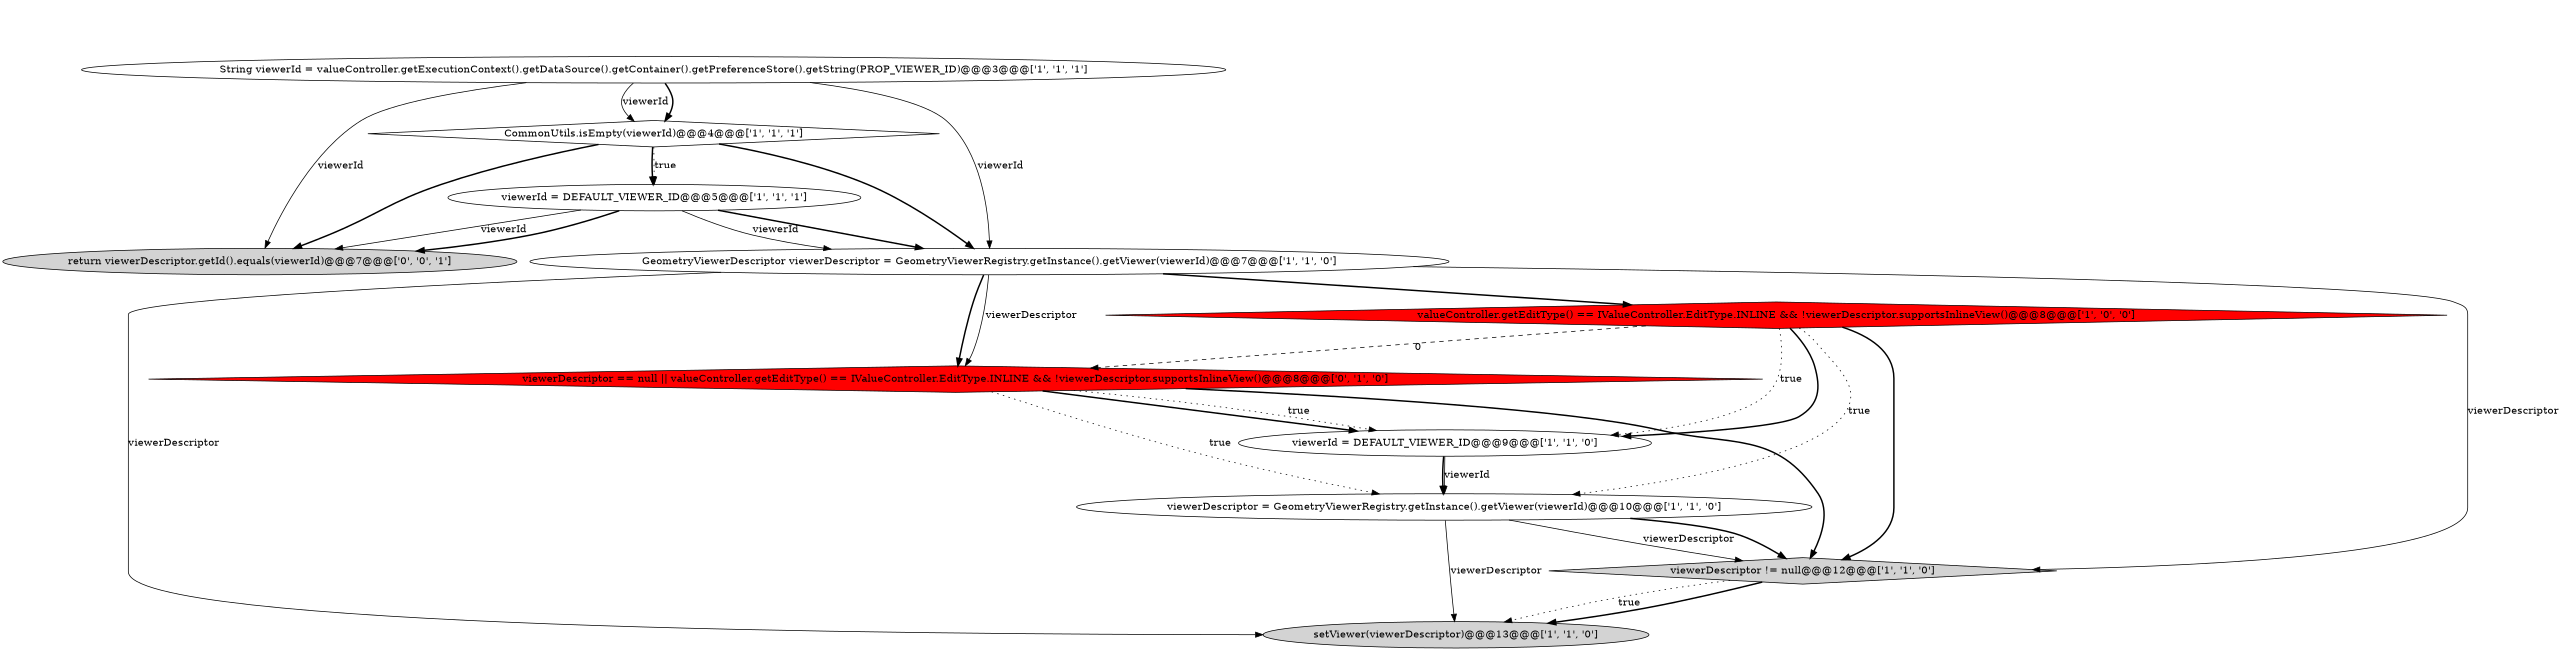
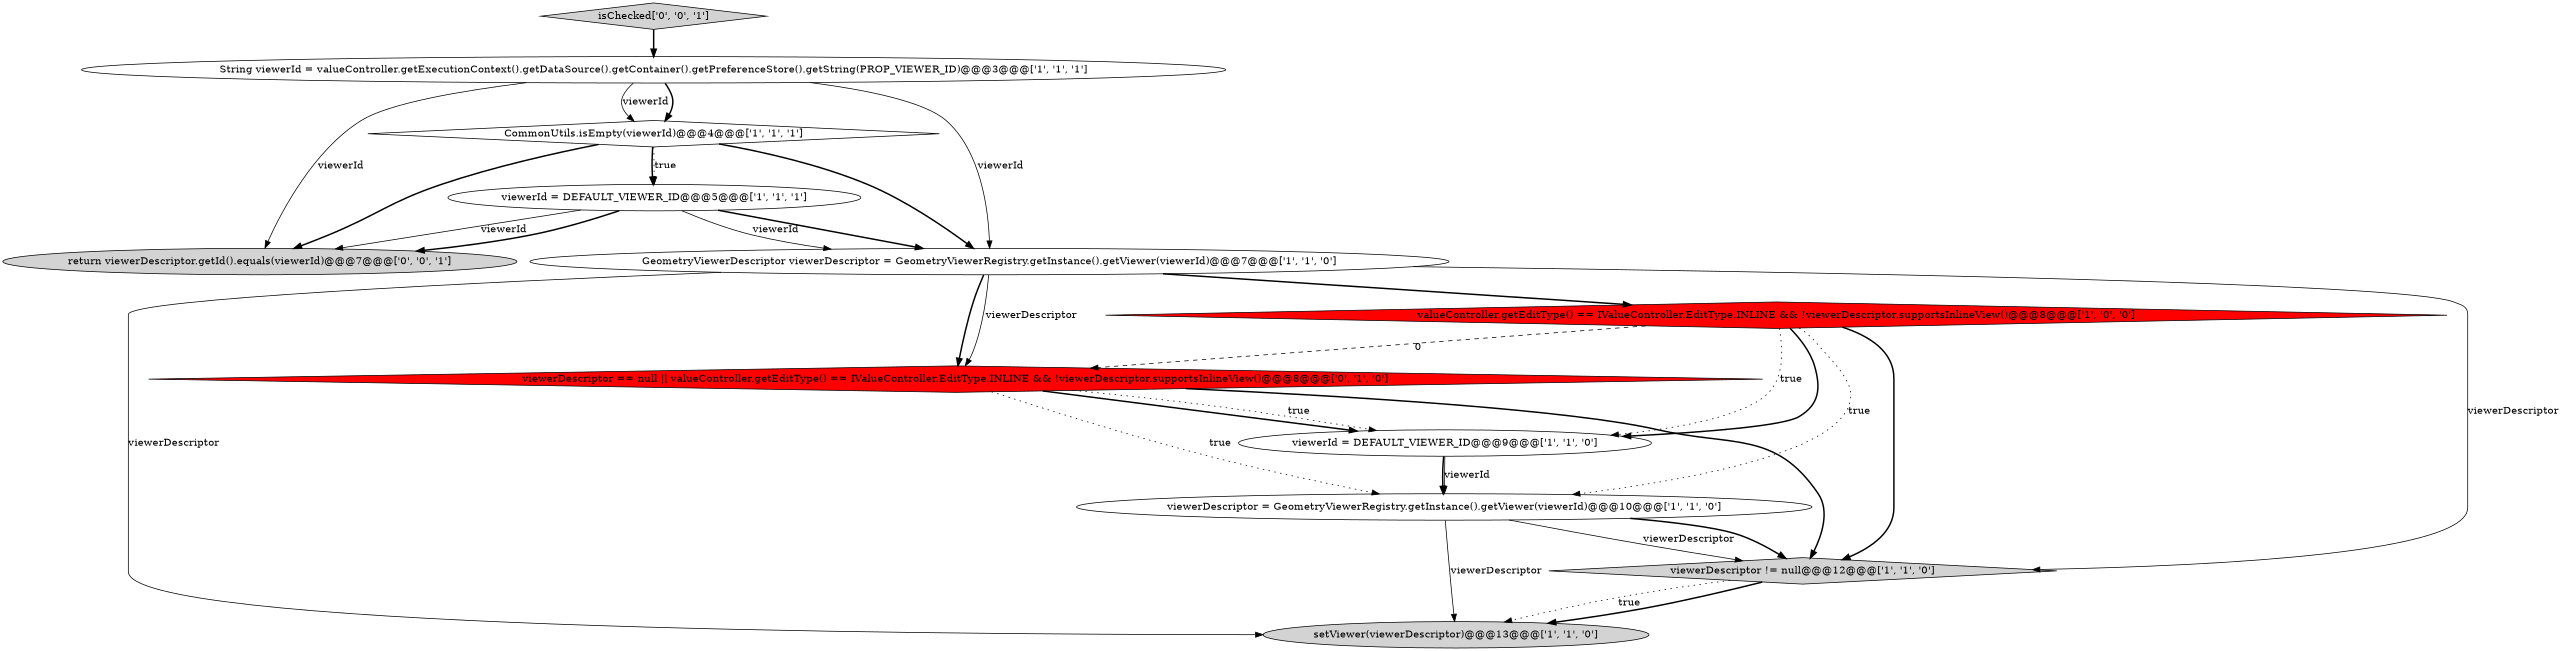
none -> (654, 16)
